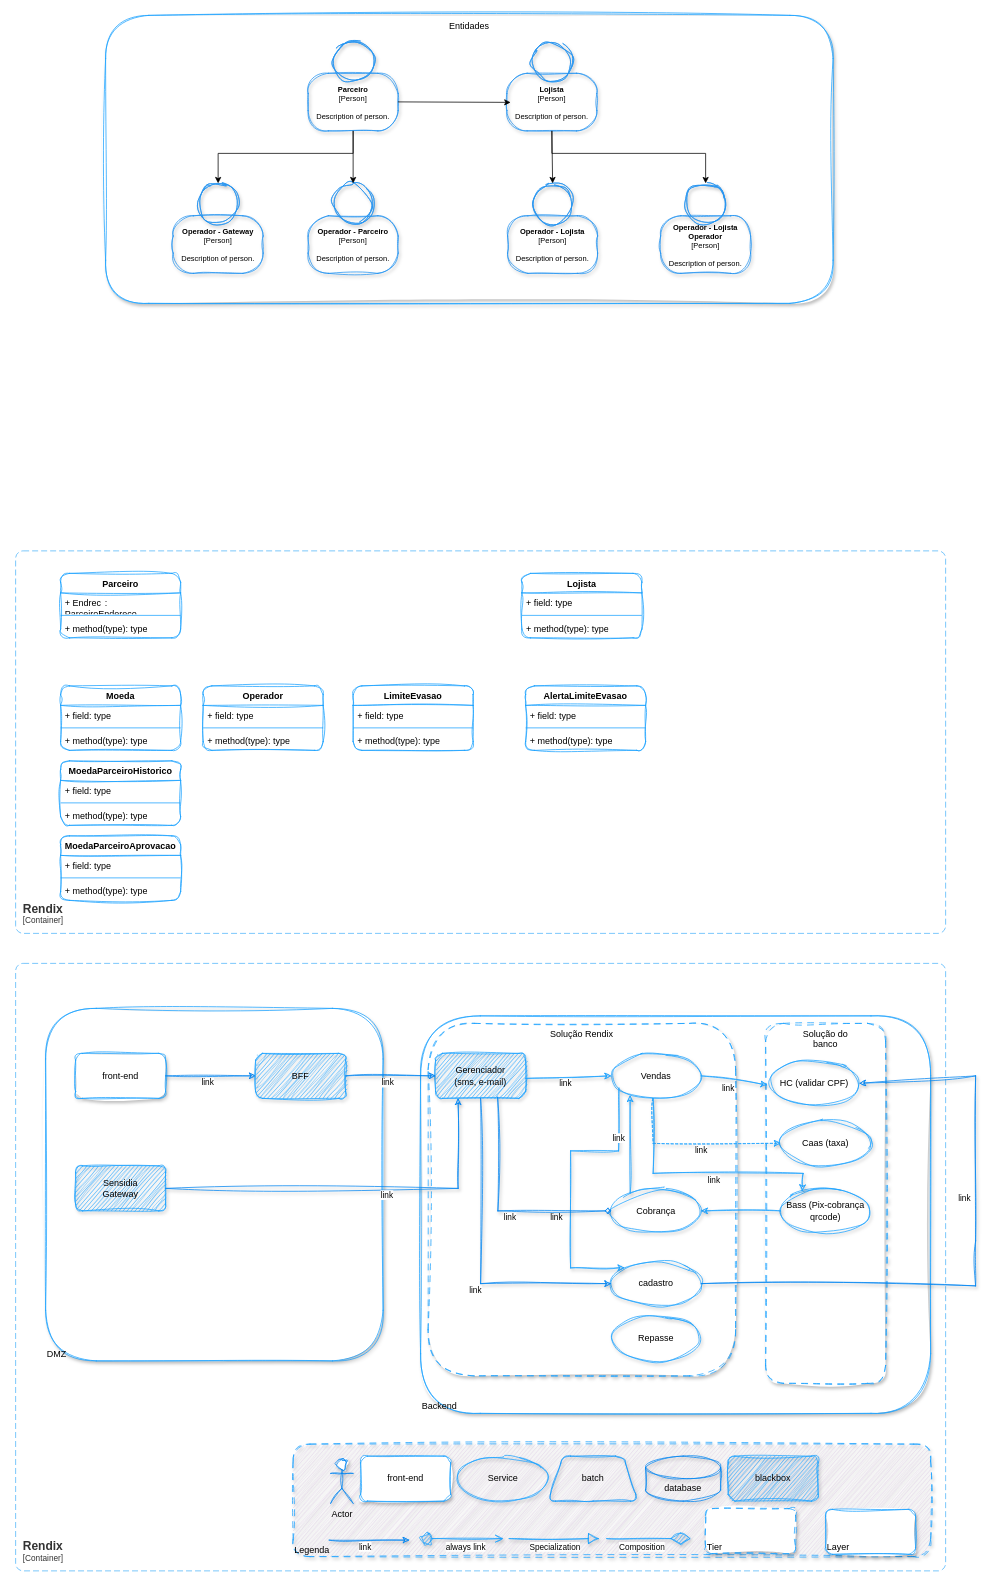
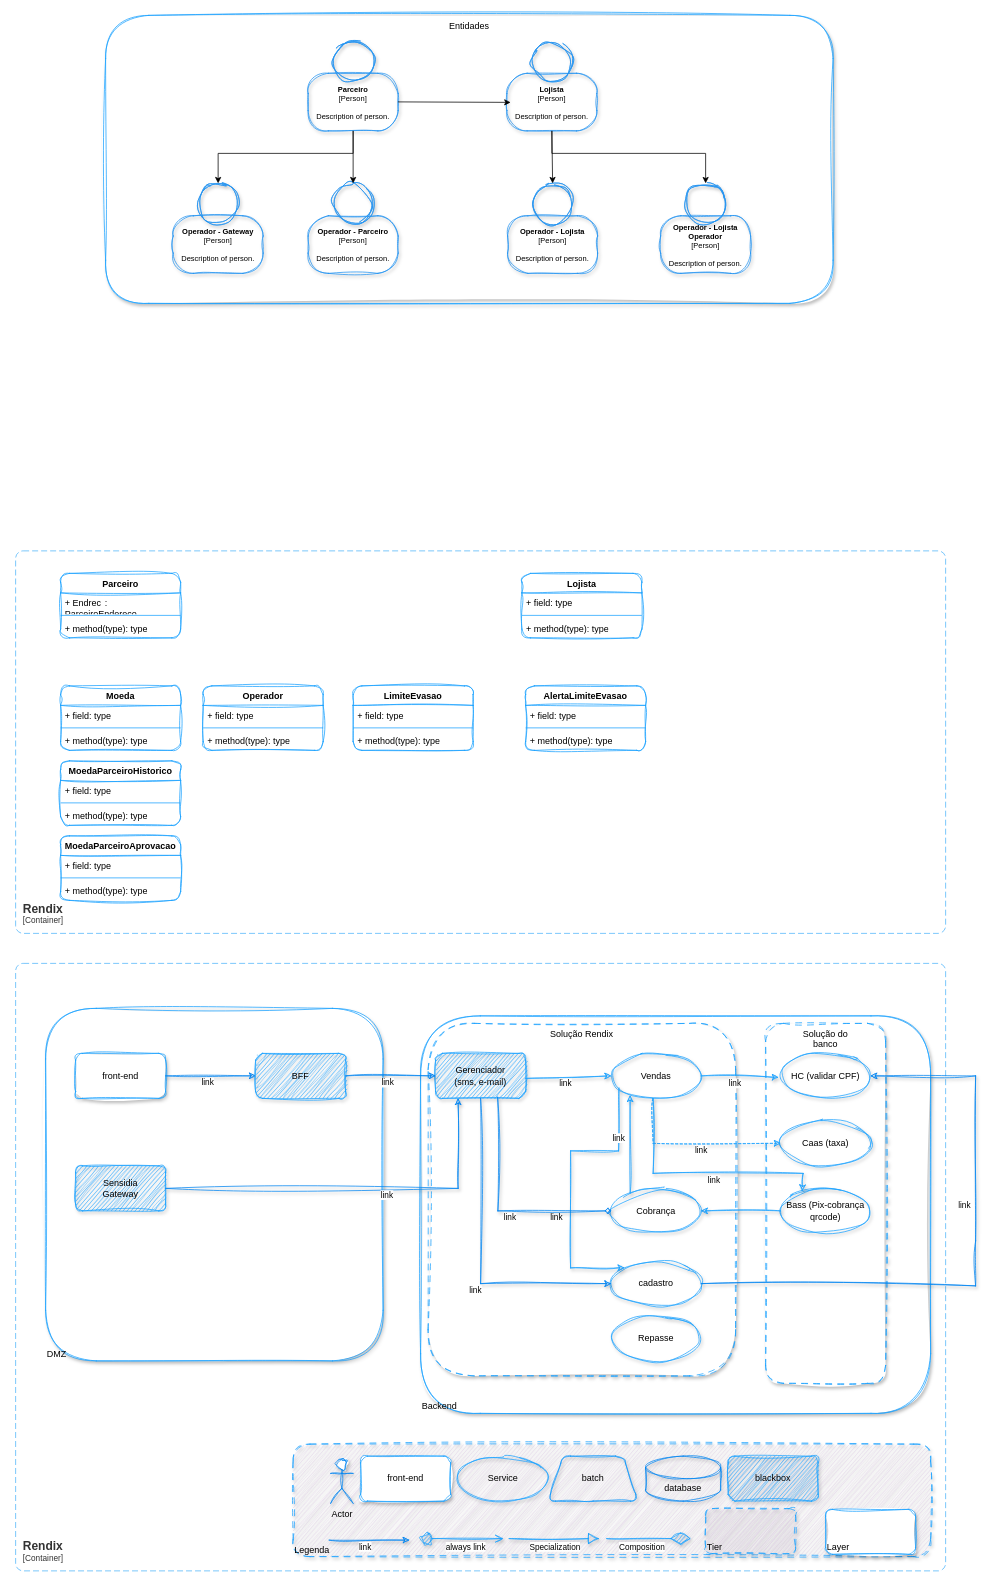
(814, 1083) -> (825, 1076)
(750, 1531) -> (750, 1531)
